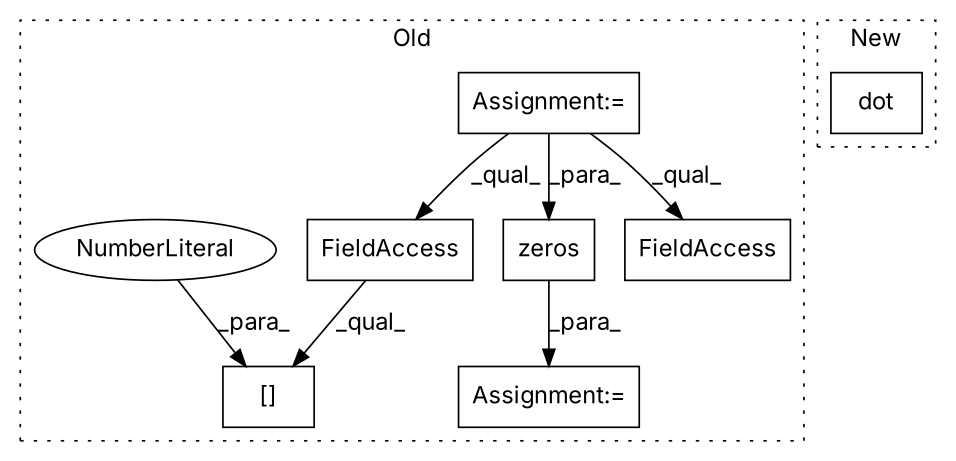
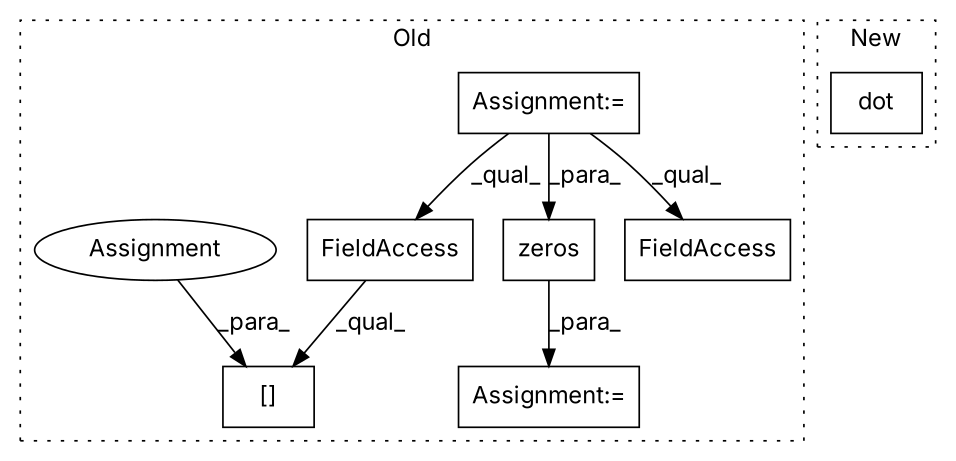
(155, 250) -> (155, 250)
